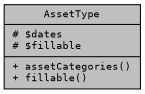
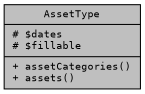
(50, 78) -> (44, 78)
